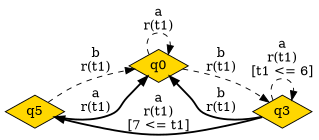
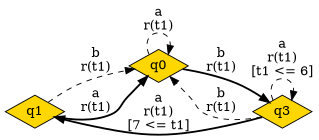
(224, 79) -> (224, 79)
(35, 112) -> (35, 112)
(212, 117) -> (212, 117)
